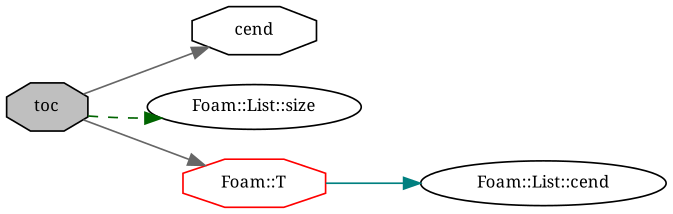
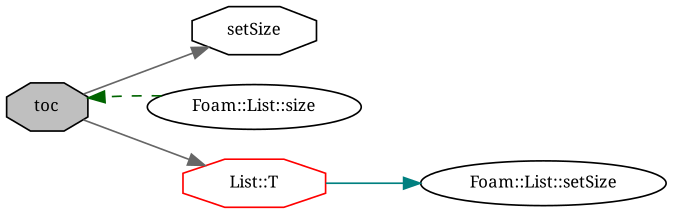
(254, 31) -> (254, 31)
(116, 118) -> (133, 96)
(254, 183) -> (254, 183)
(543, 183) -> (543, 183)
